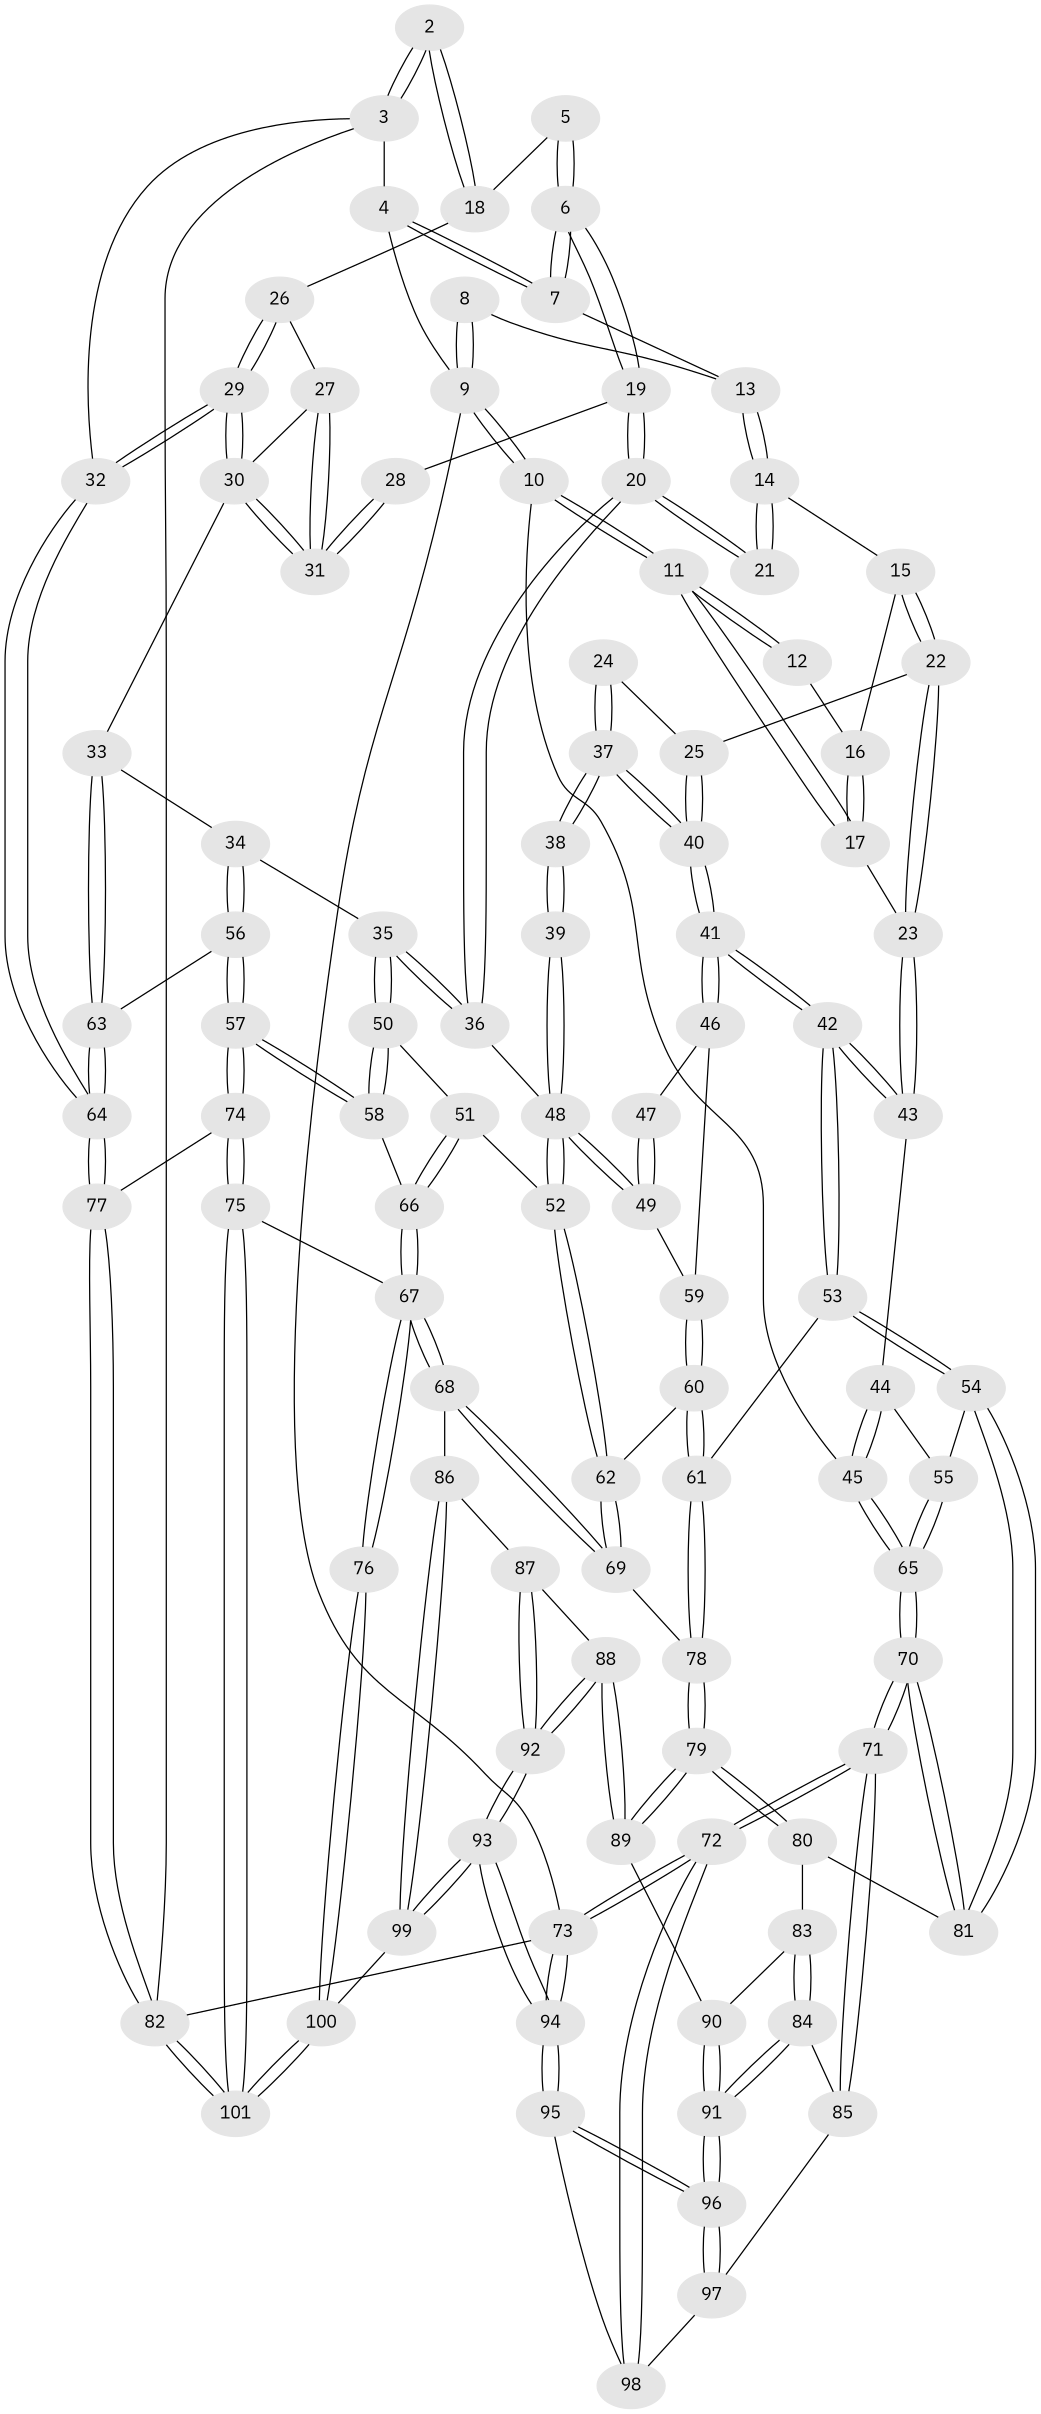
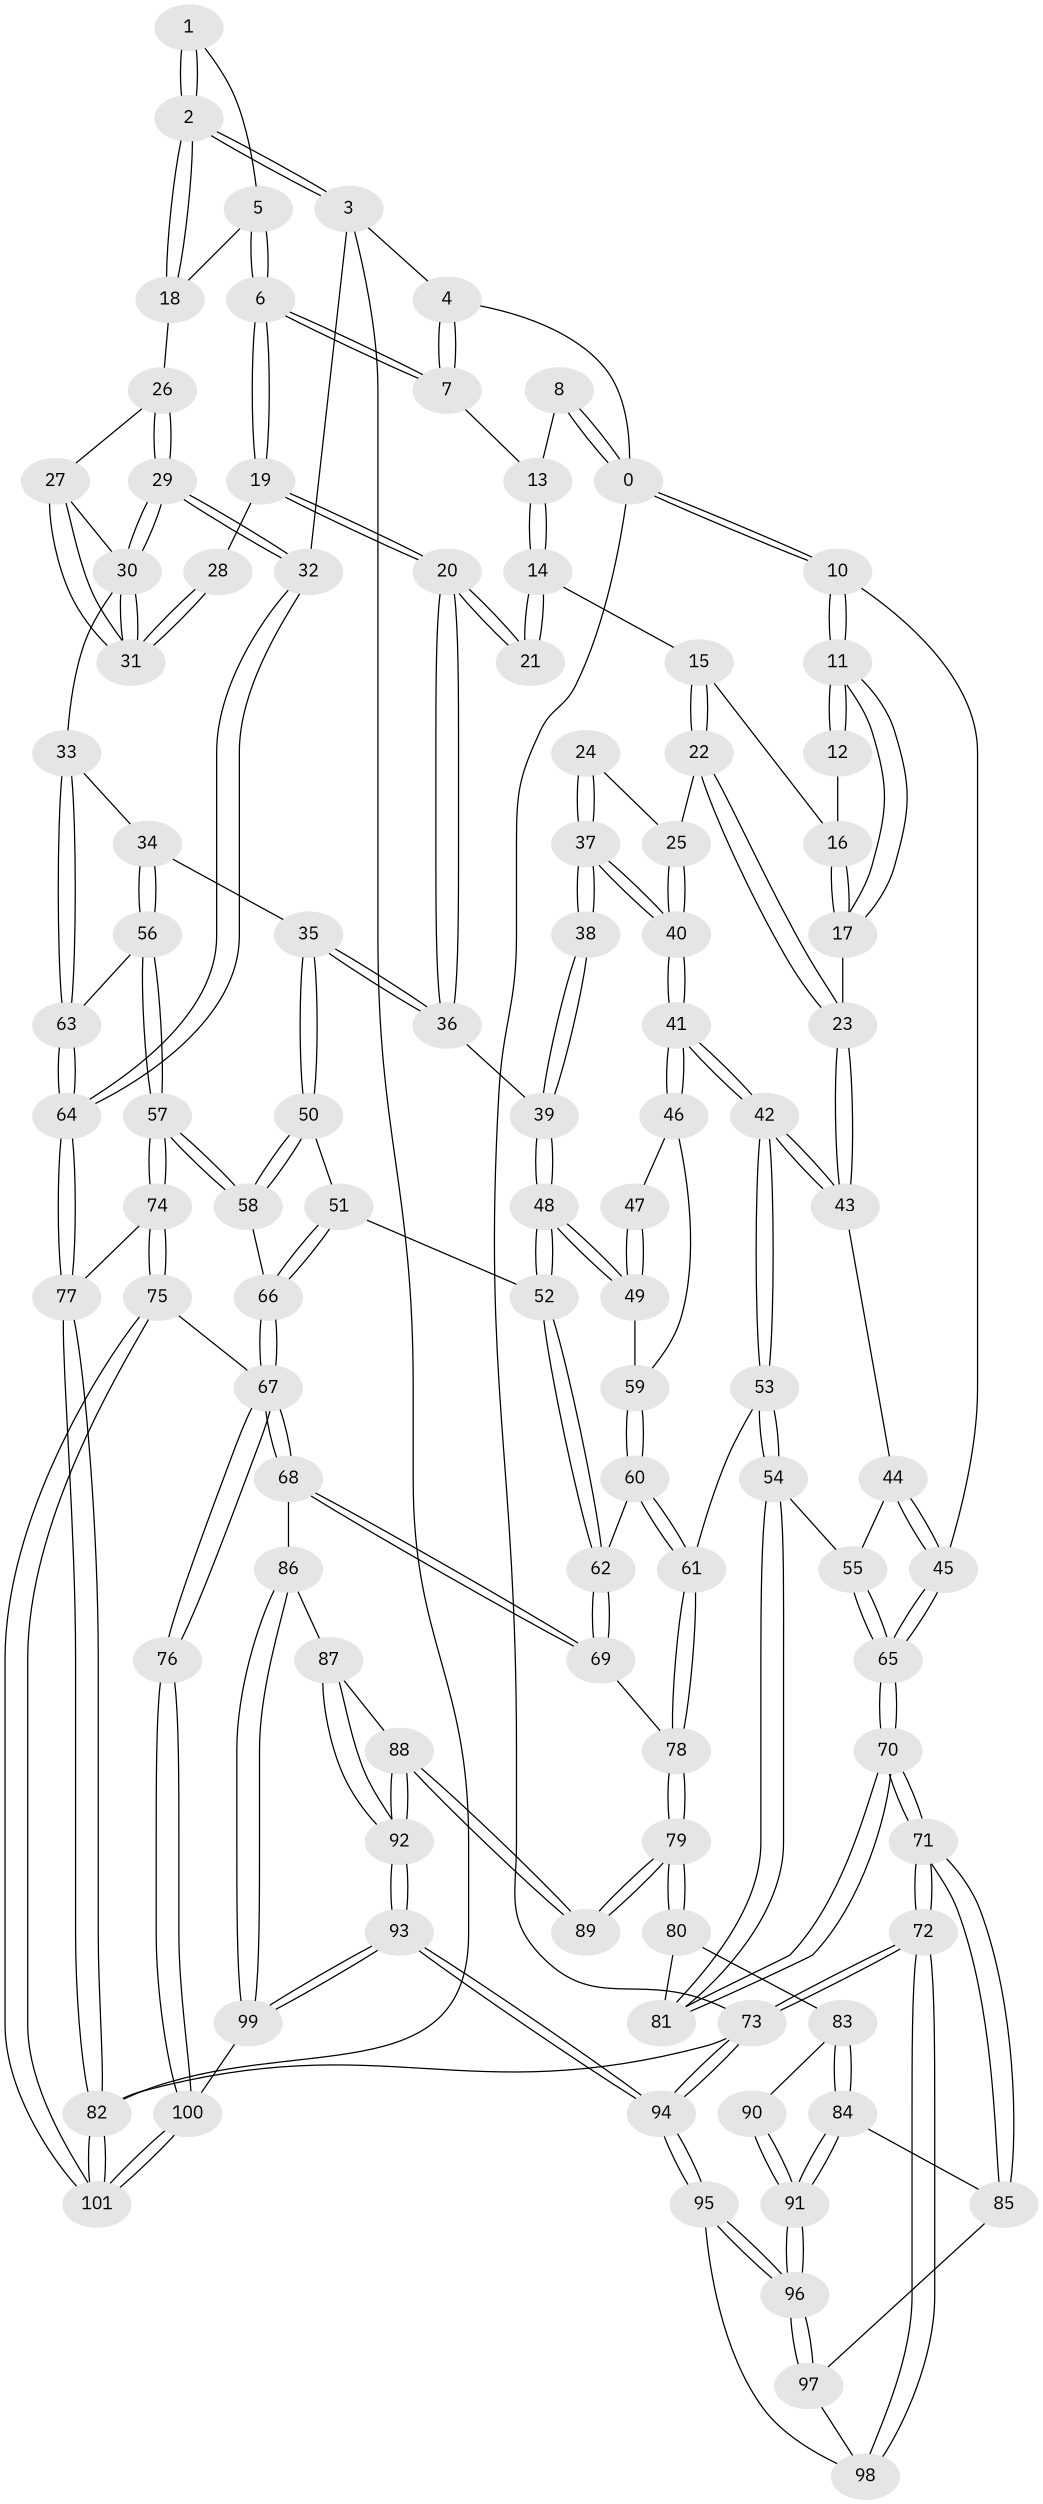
none -> (189, 28)
(465, 391) -> (629, 481)
(515, 1071) -> (493, 1068)
(668, 1936) -> none
